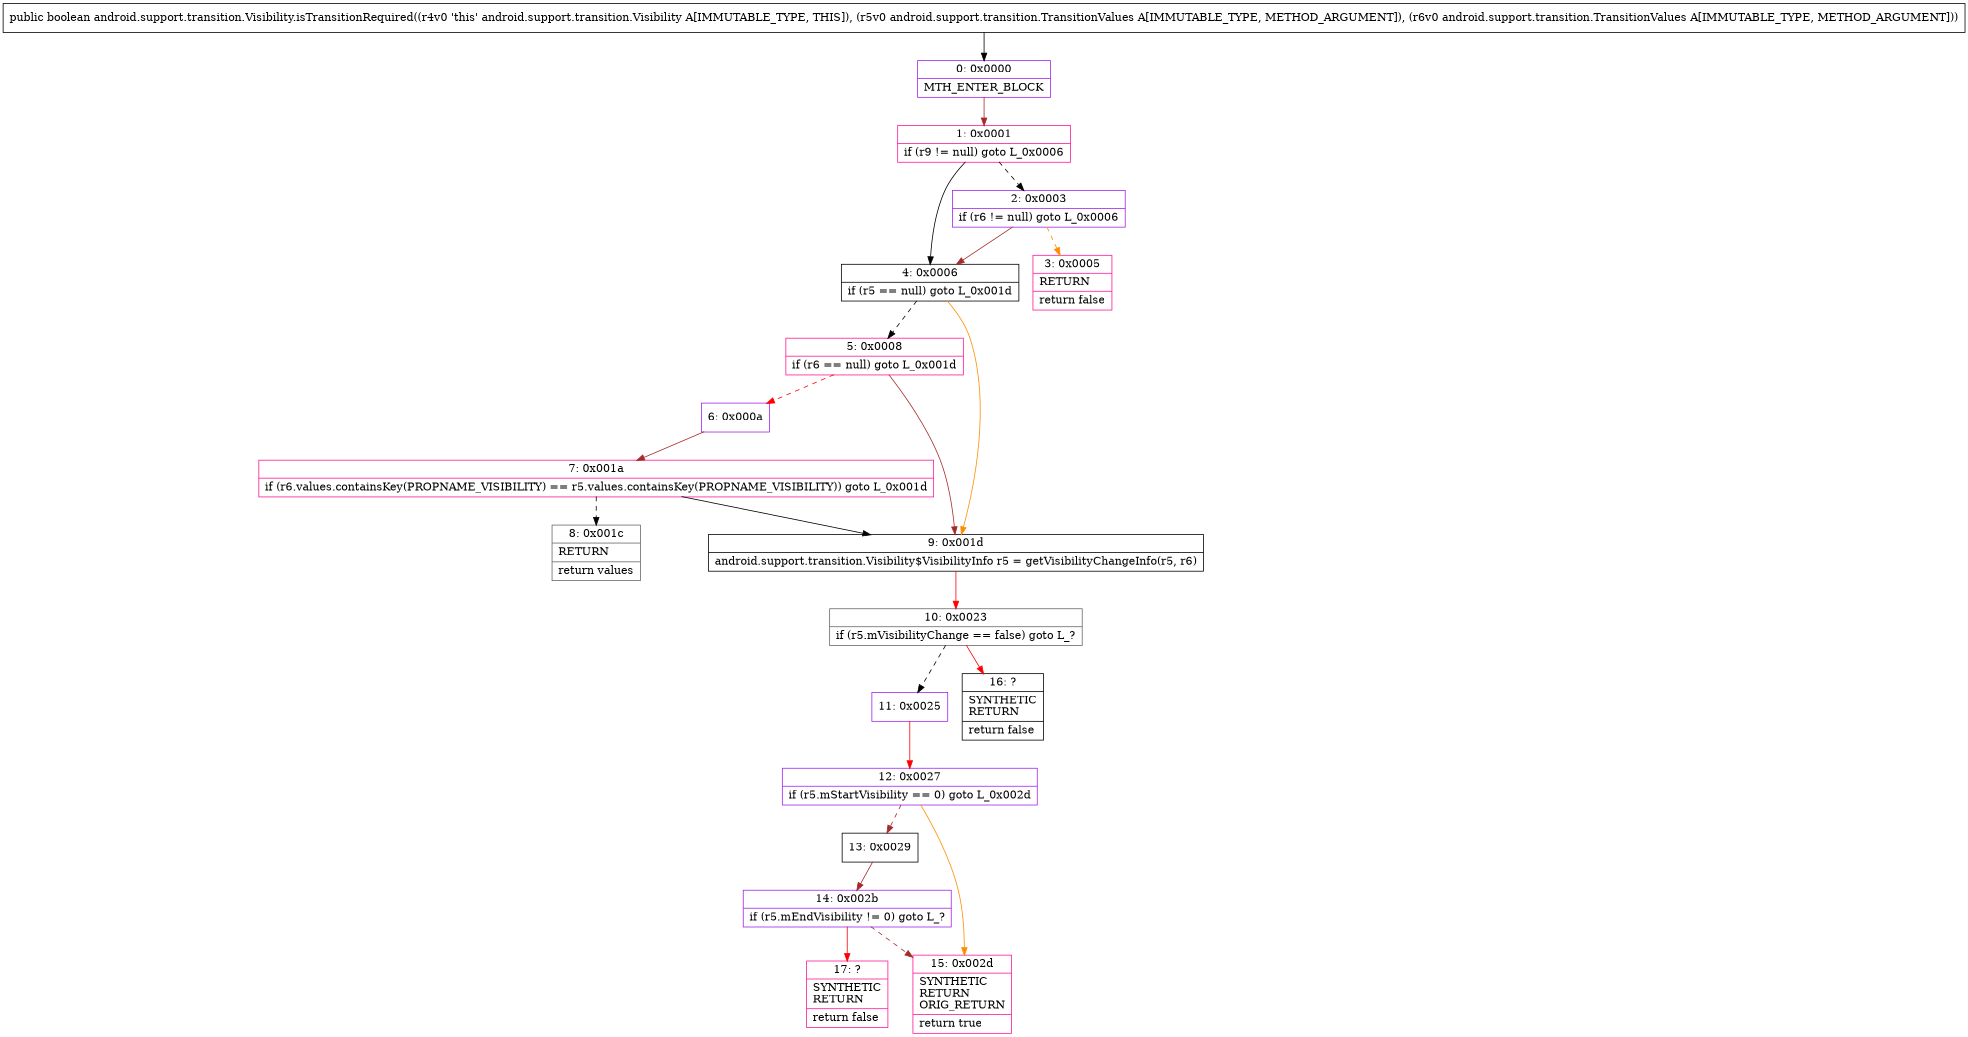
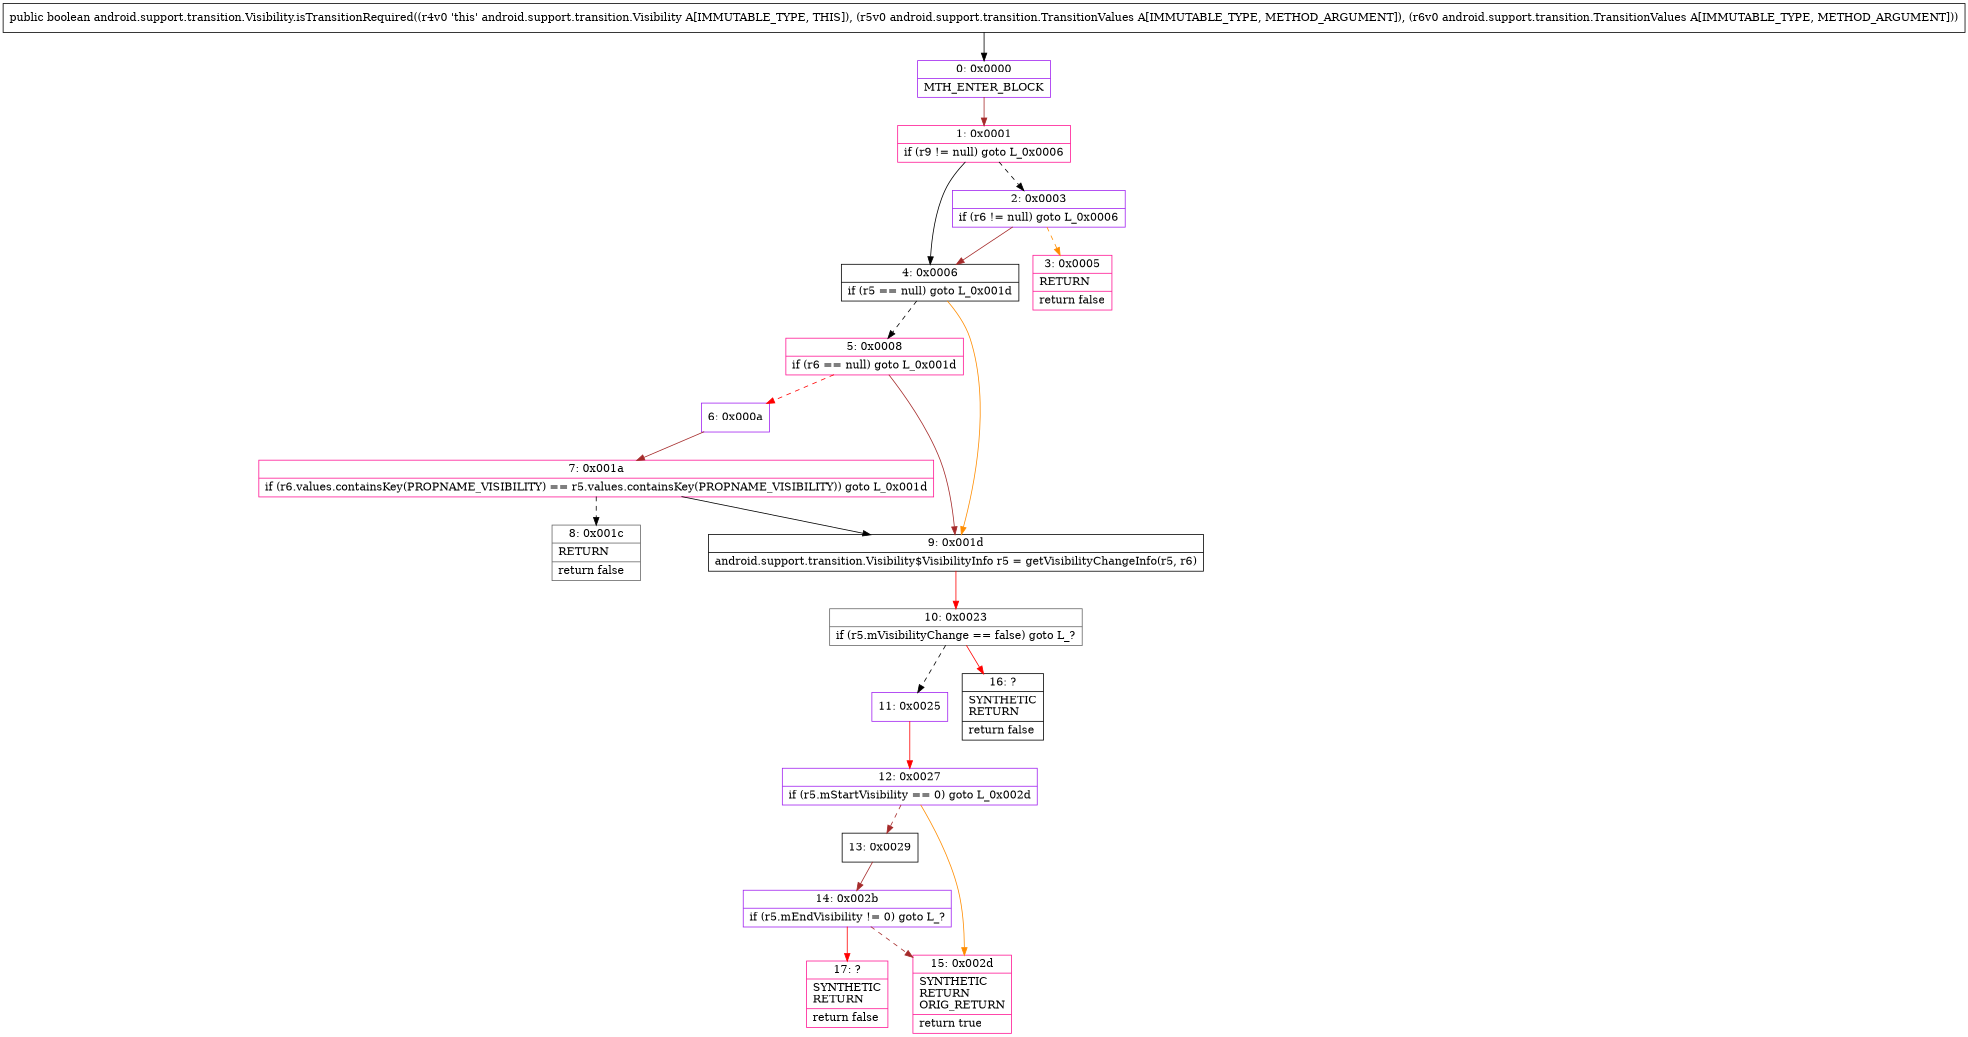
(596, 571) -> (592, 571)
